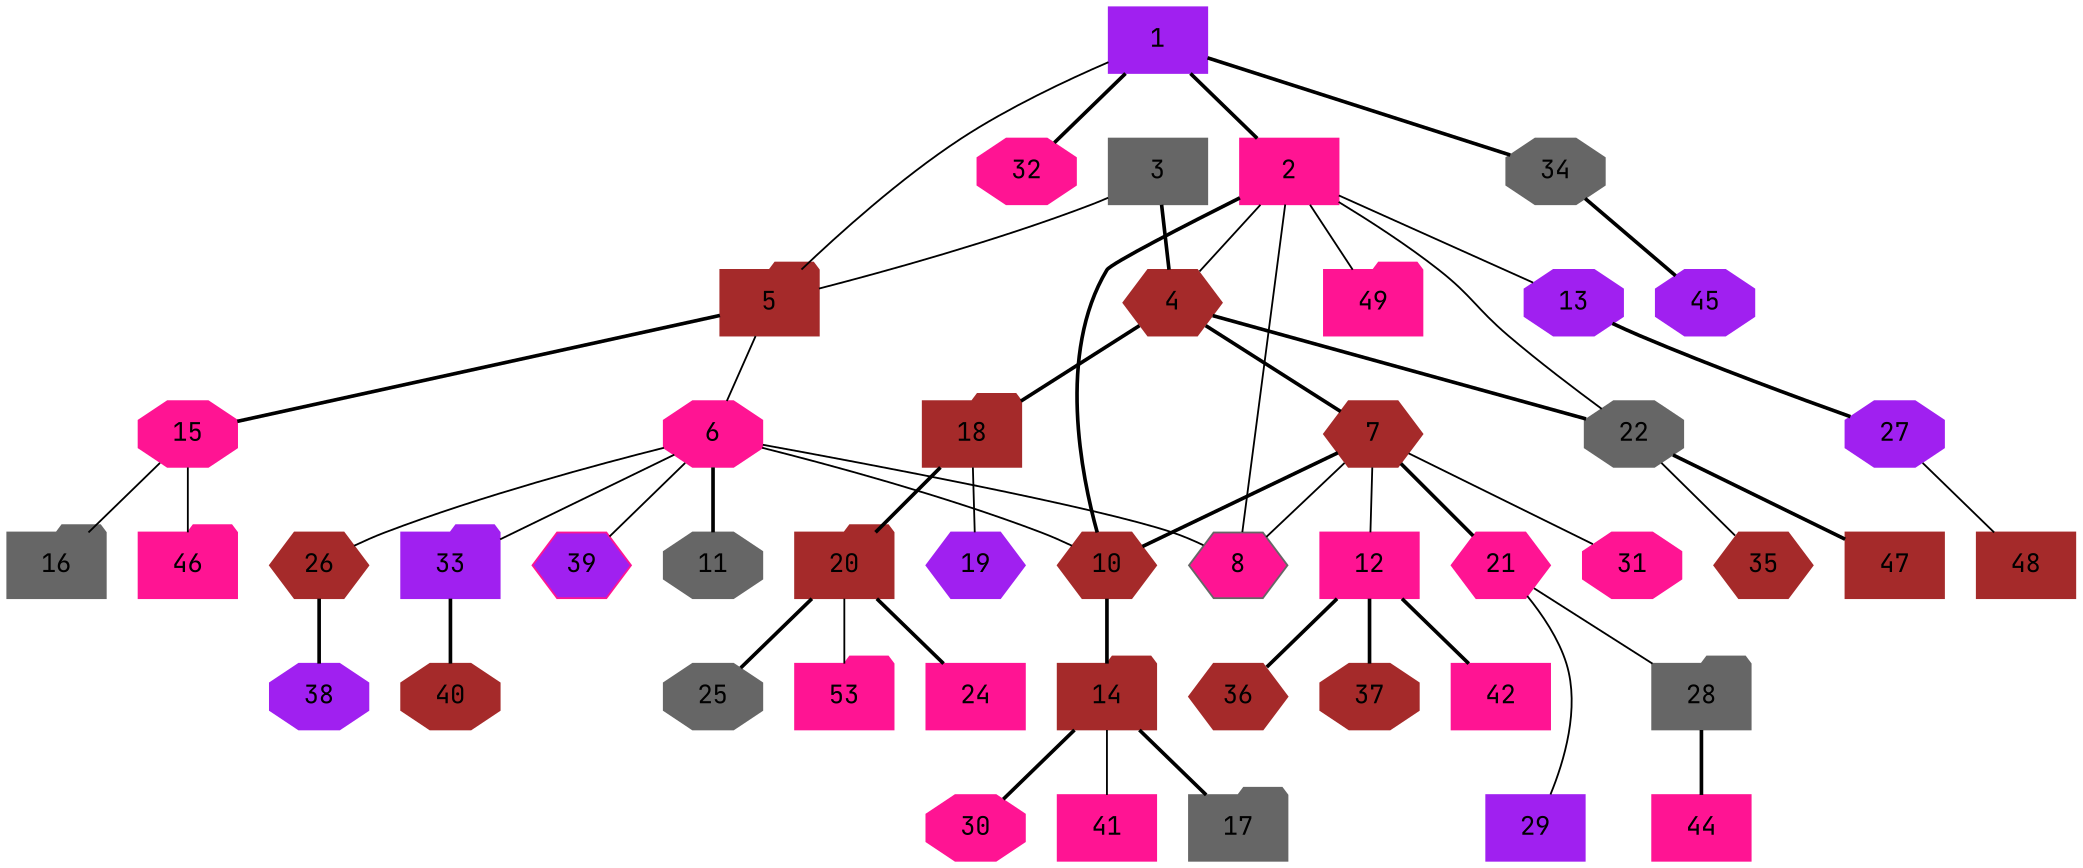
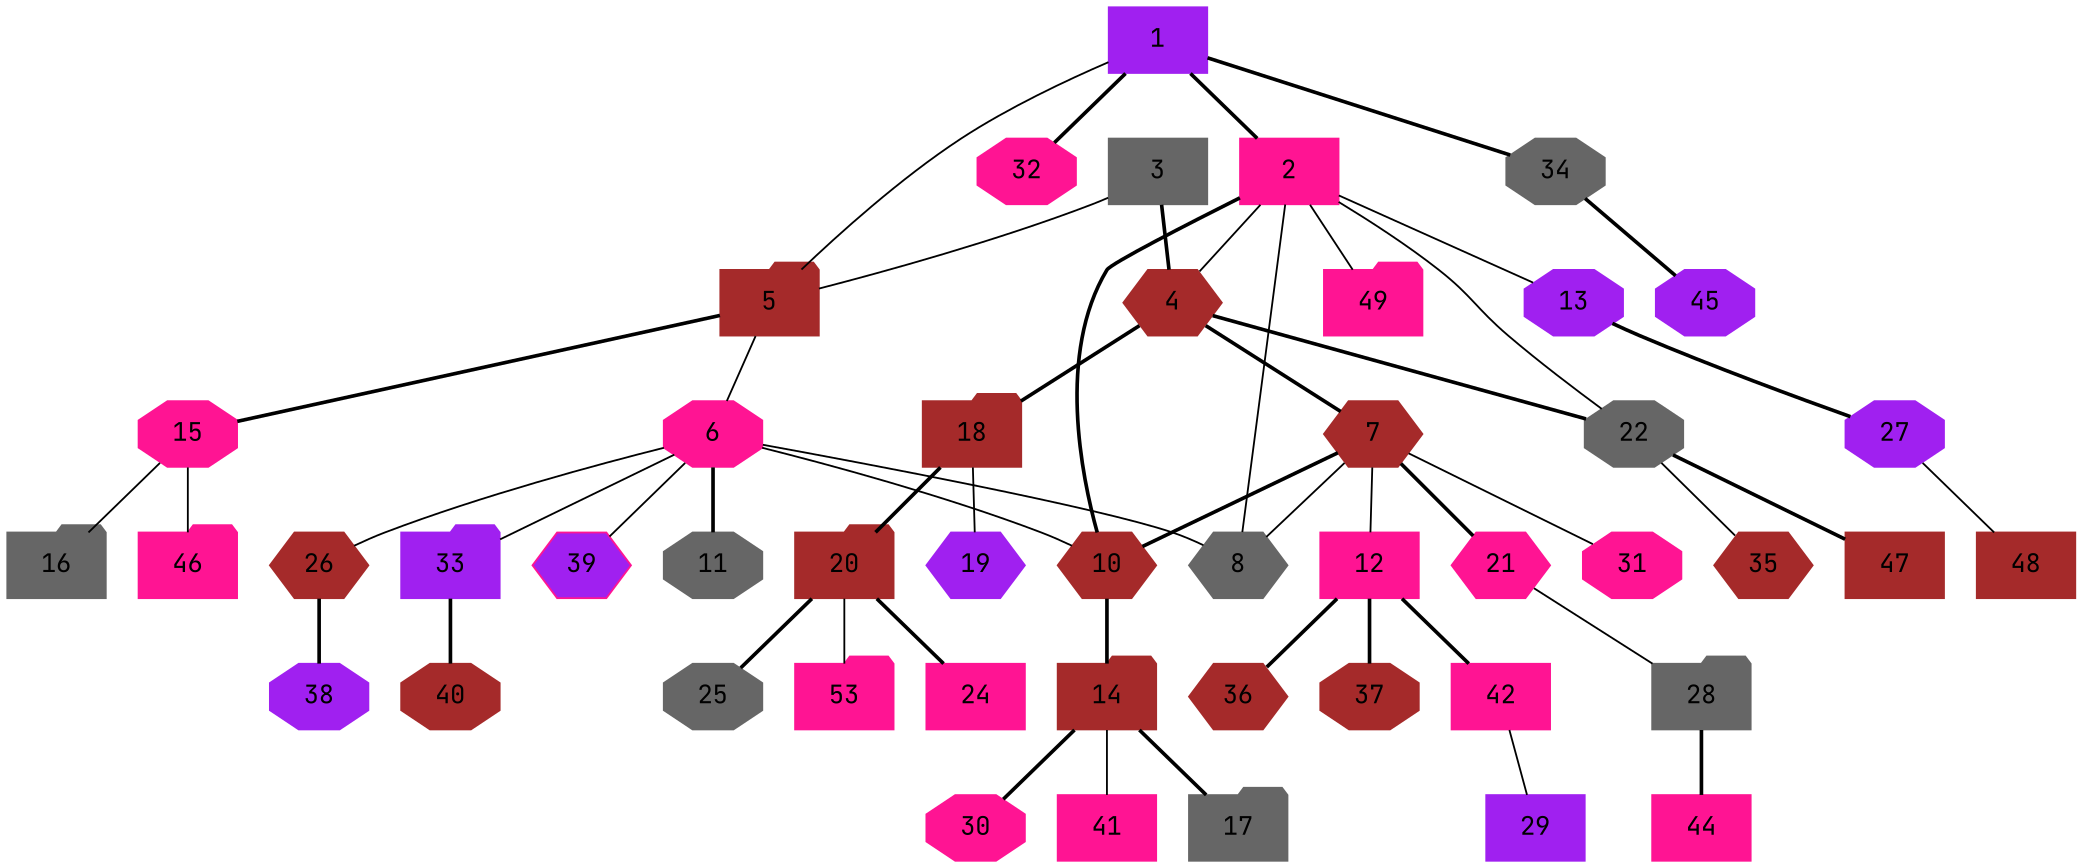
(1238, 565) -> (1238, 565)
(1571, 691) -> (1518, 762)
